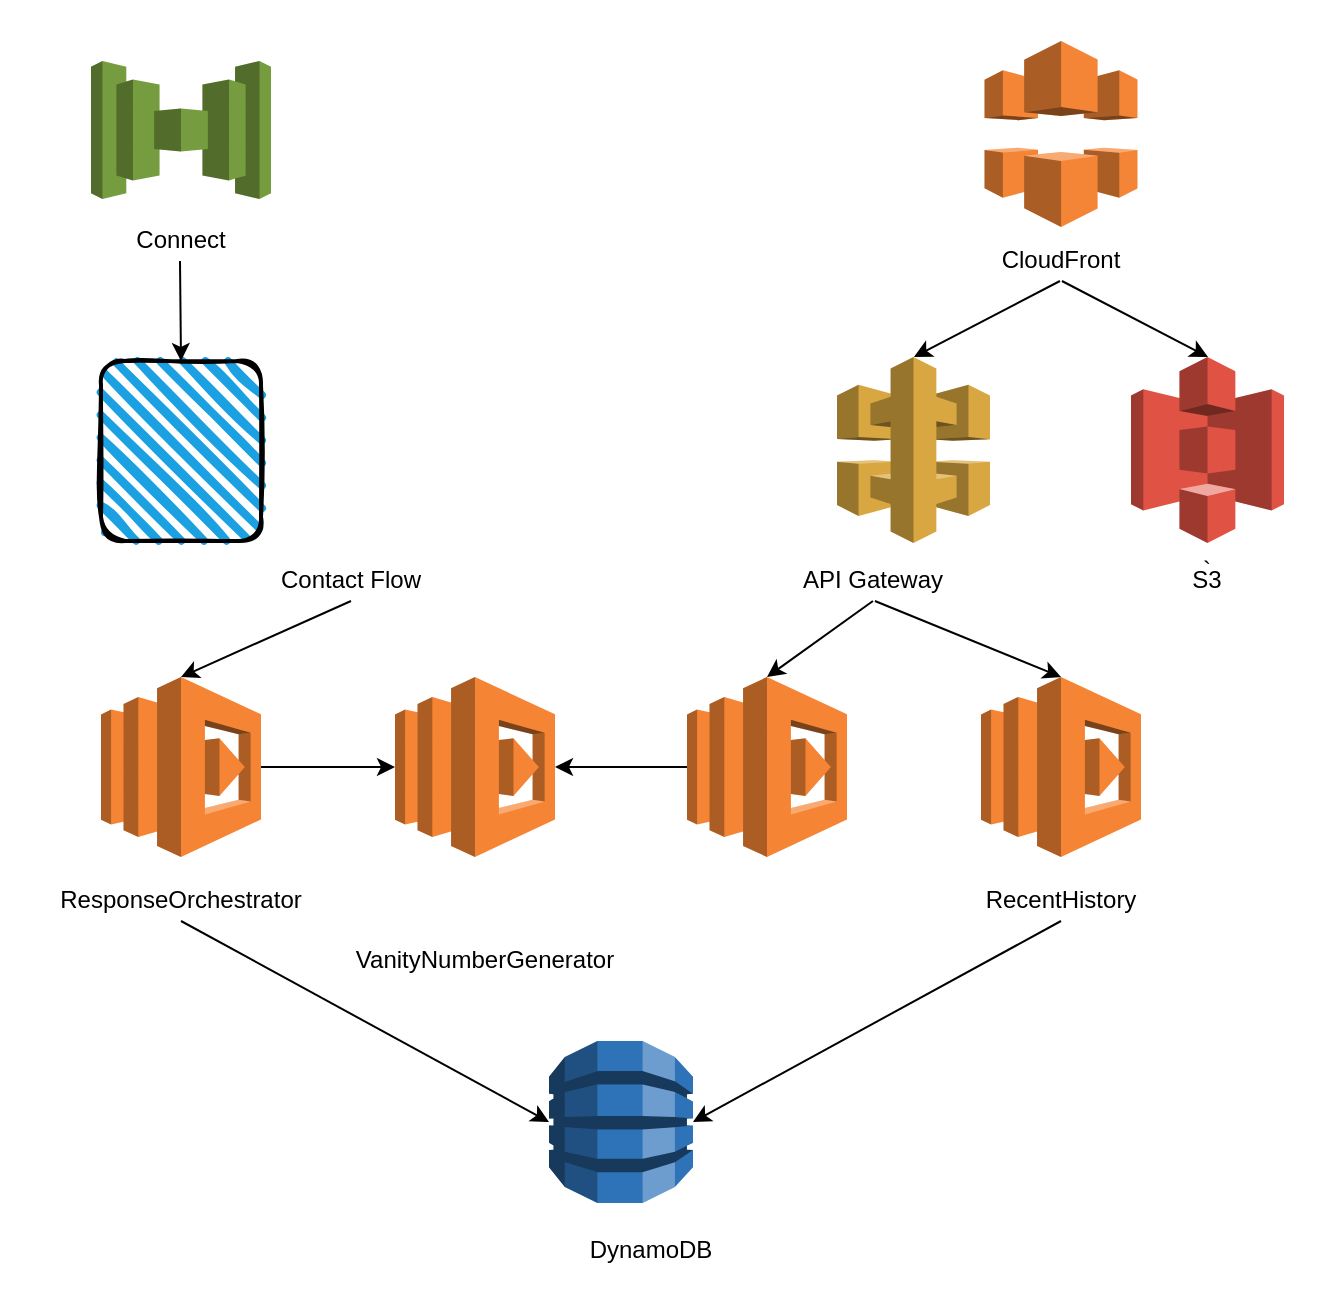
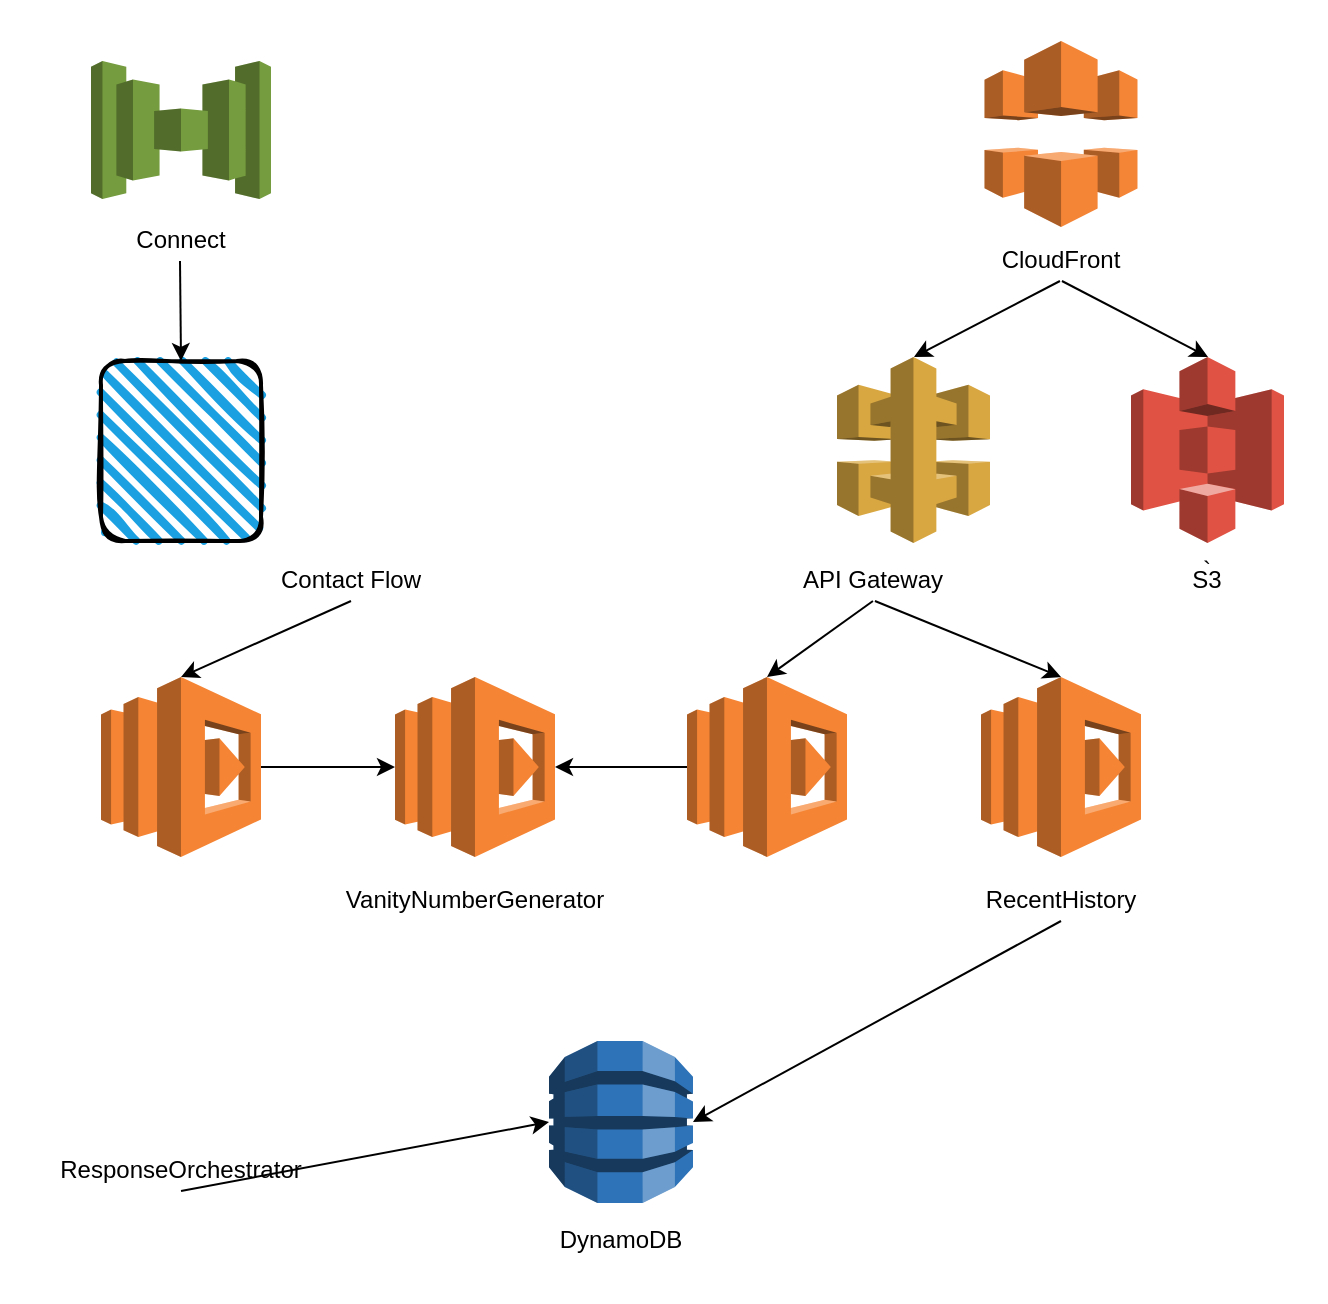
(181, 901) -> (181, 1171)
(485, 961) -> (475, 901)
(651, 1251) -> (621, 1241)
